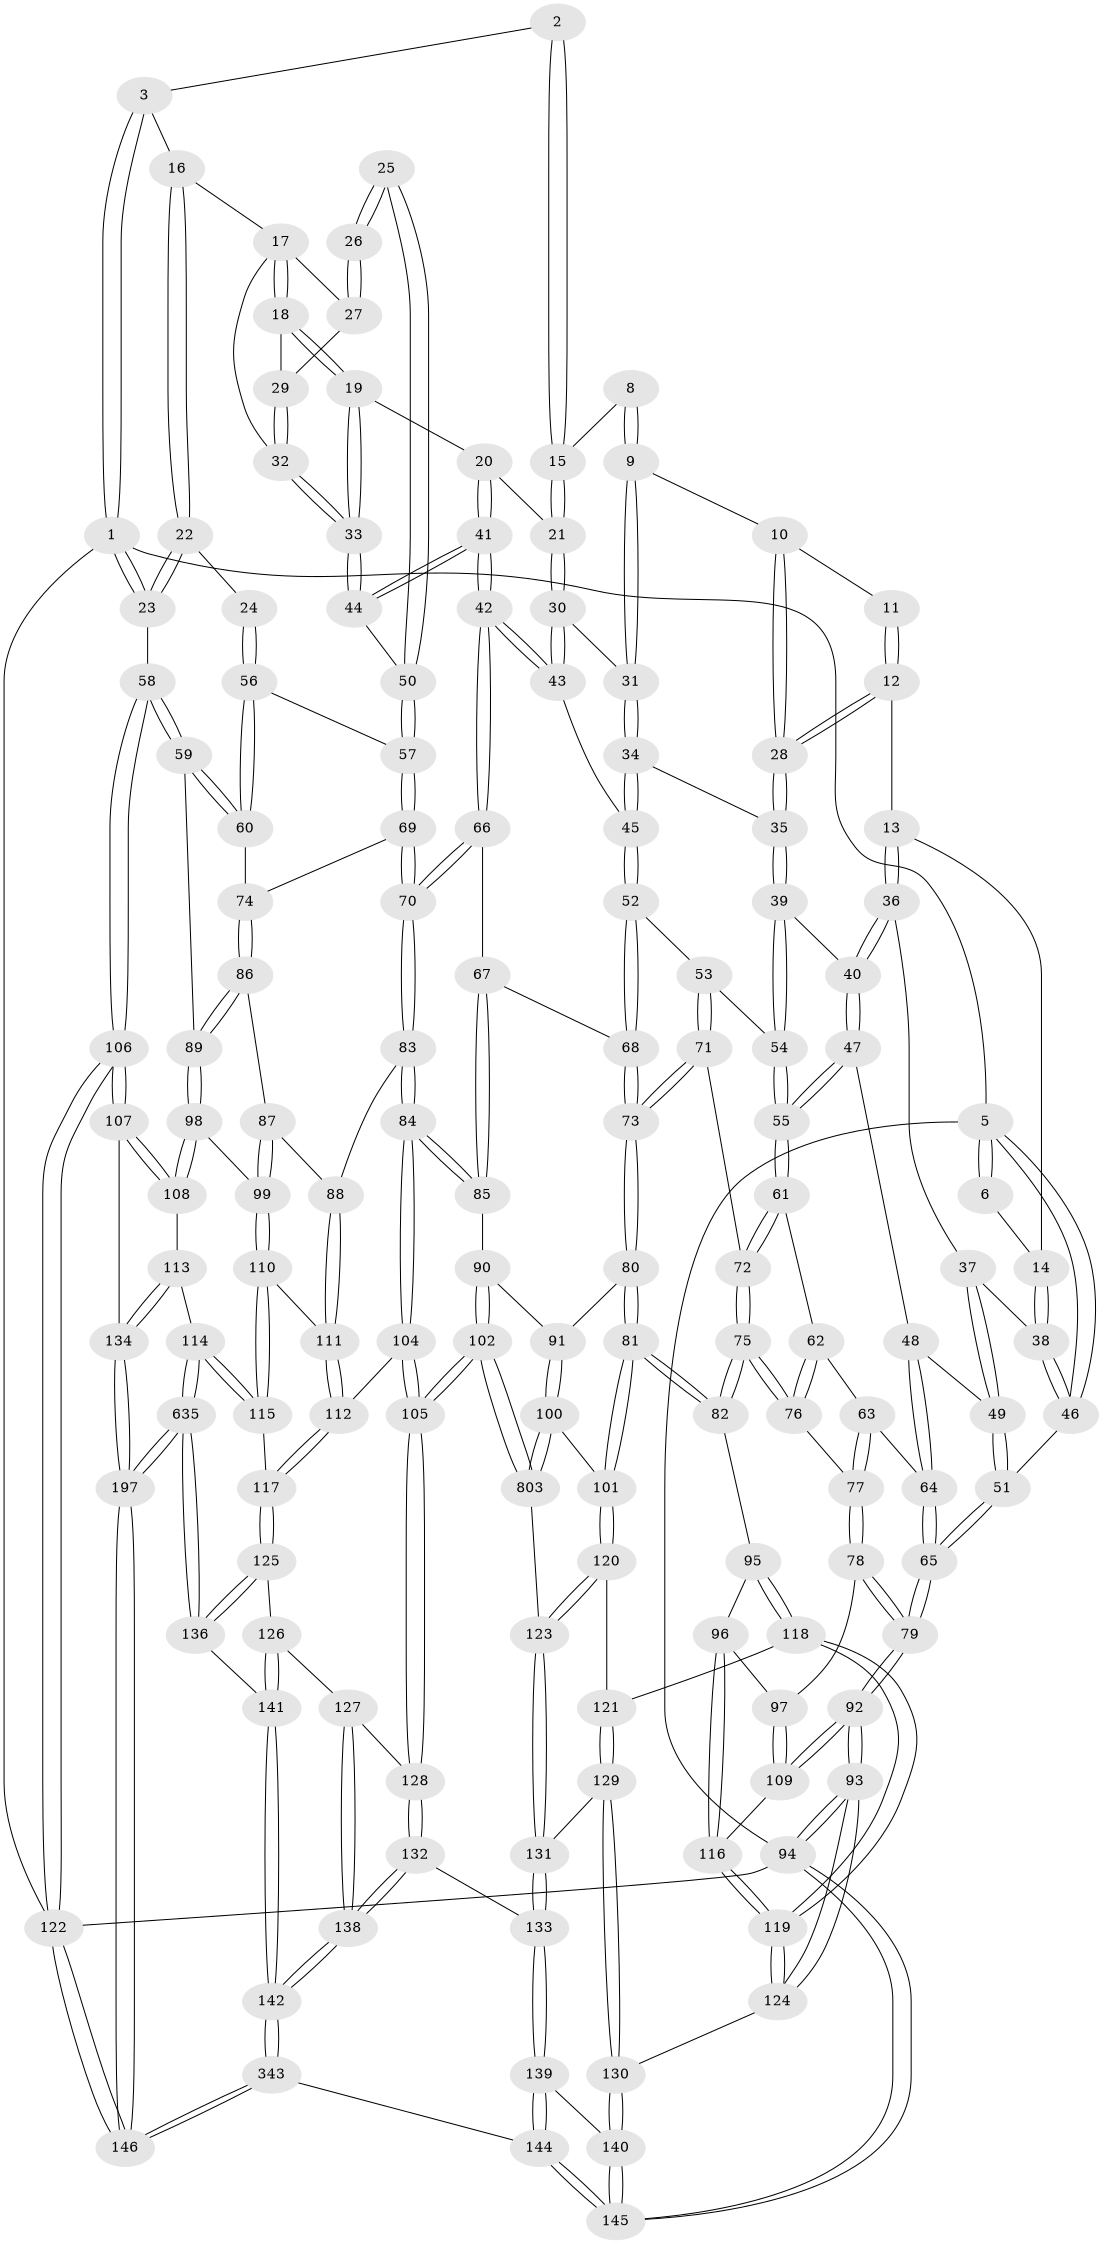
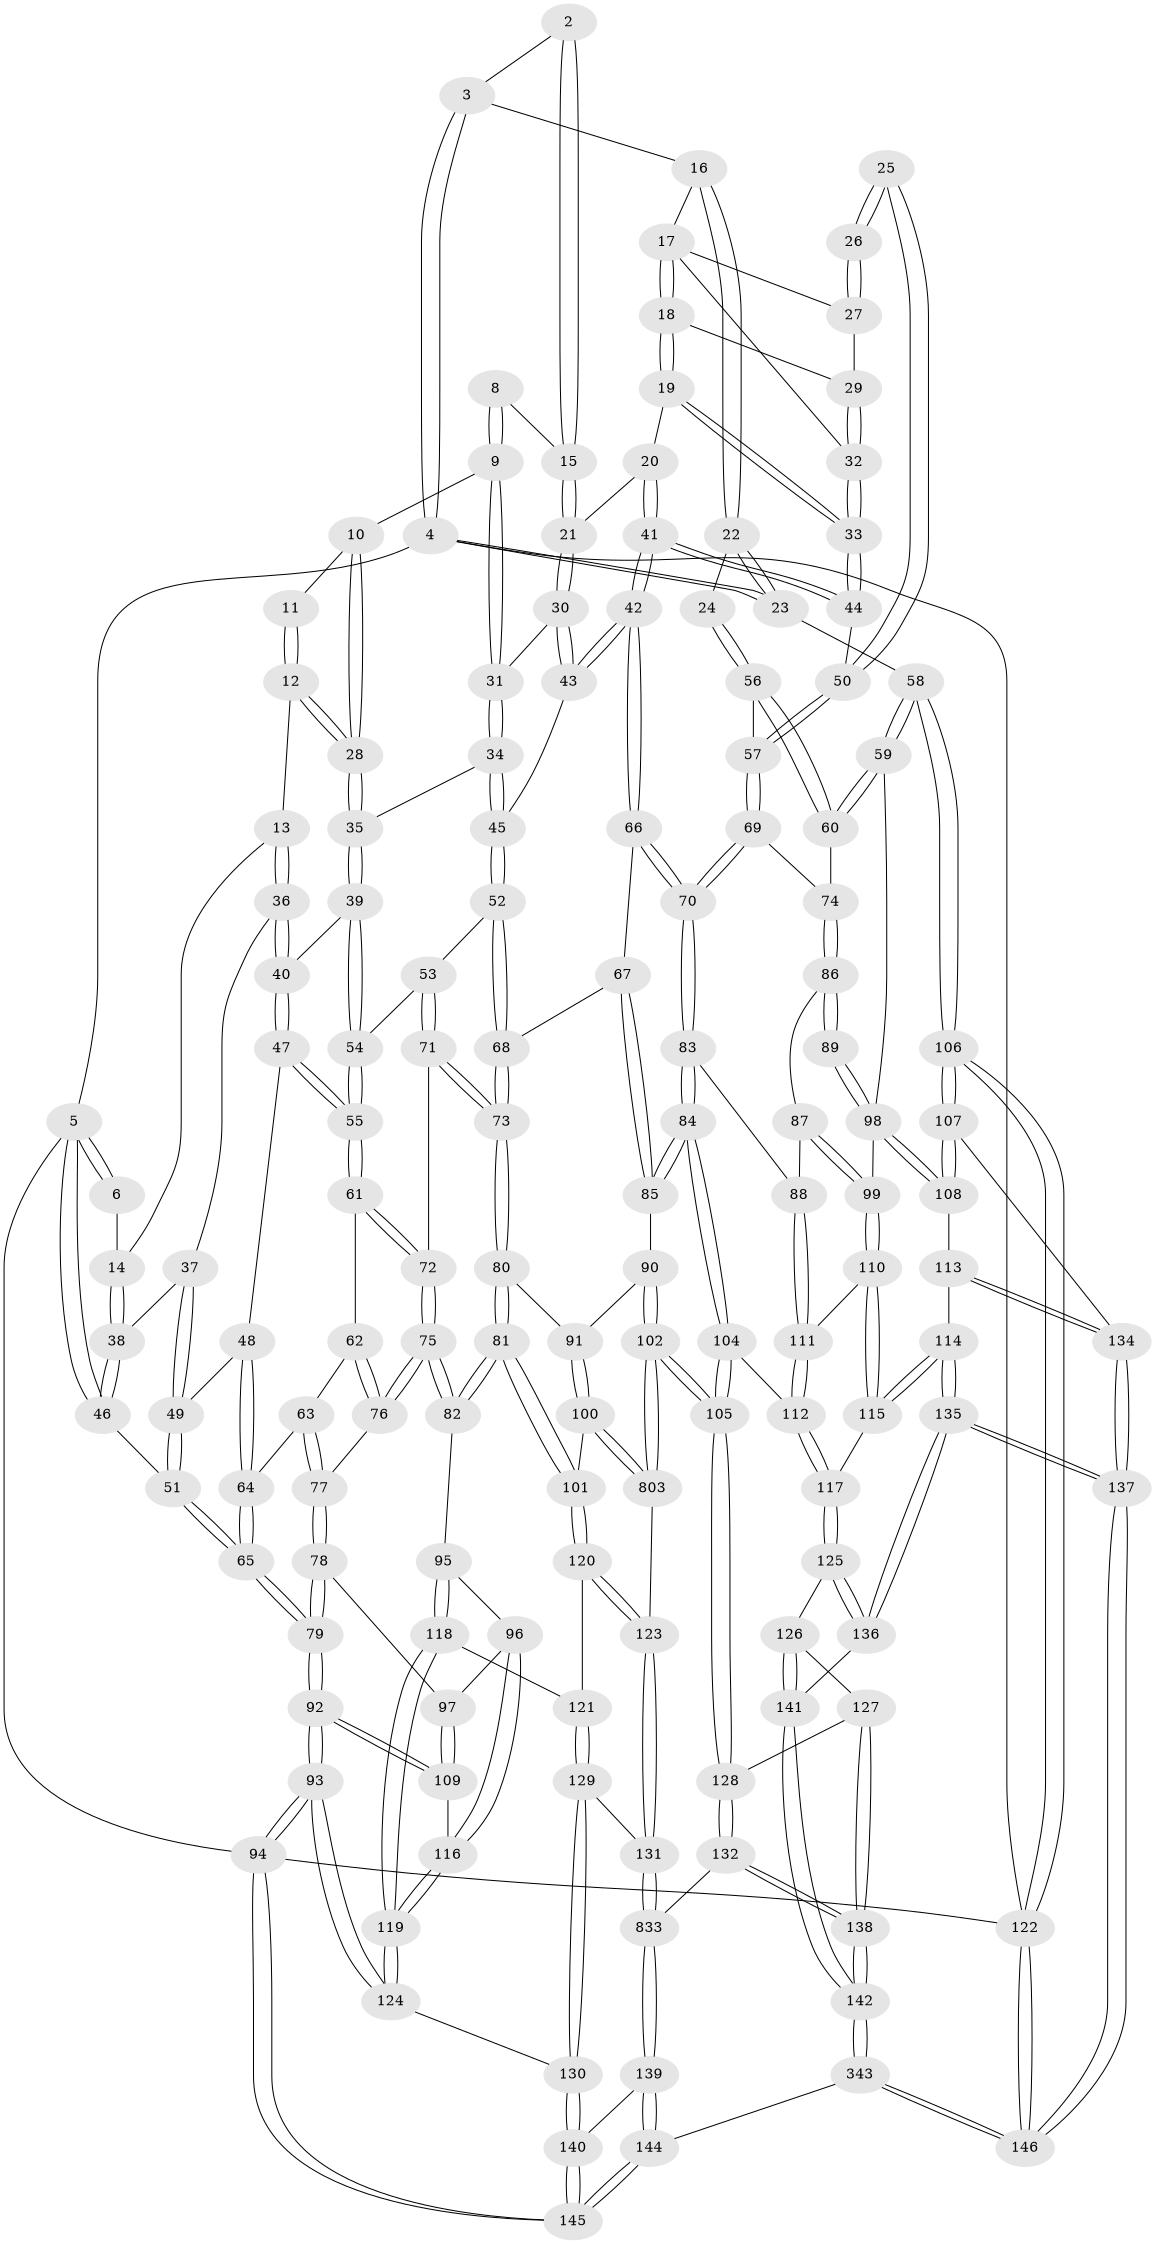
(112, 535) -> (431, 535)
(189, 902) -> (887, 939)
(186, 1415) -> (949, 1415)
(125, 1488) -> (1122, 1488)
(540, 1928) -> (650, 1928)
